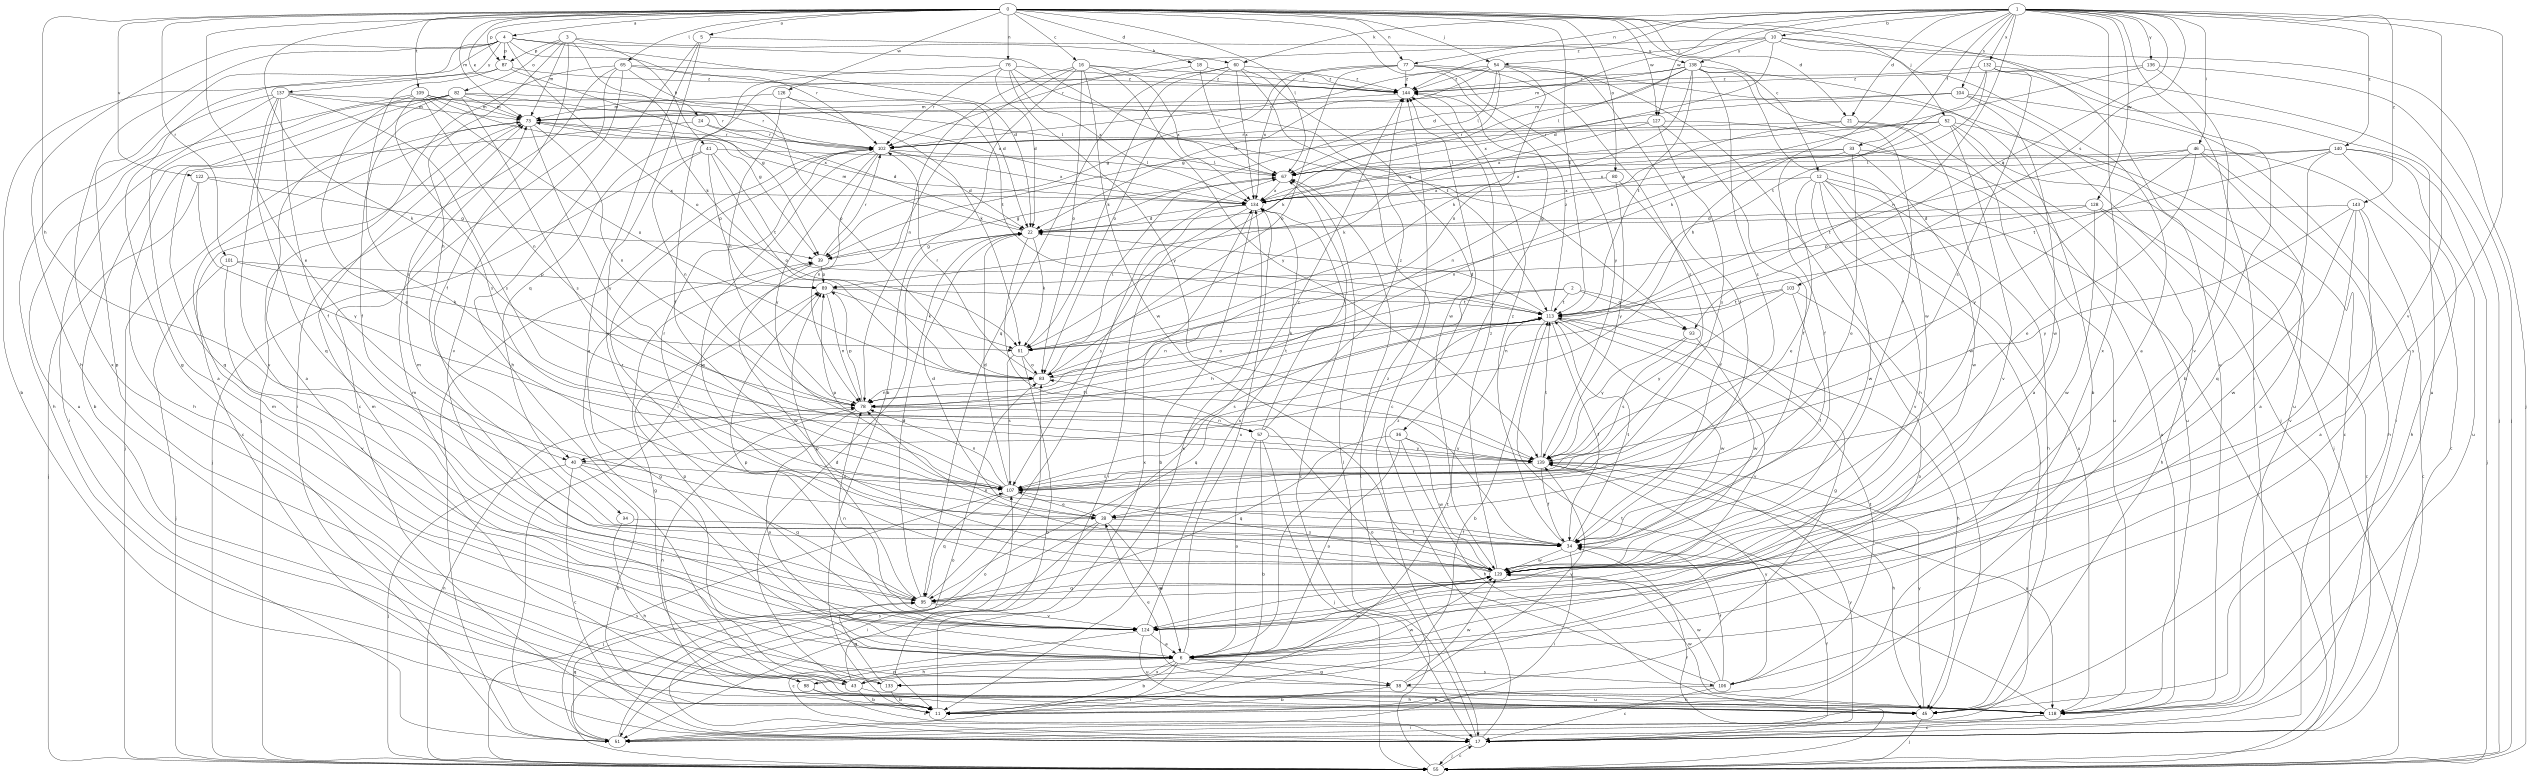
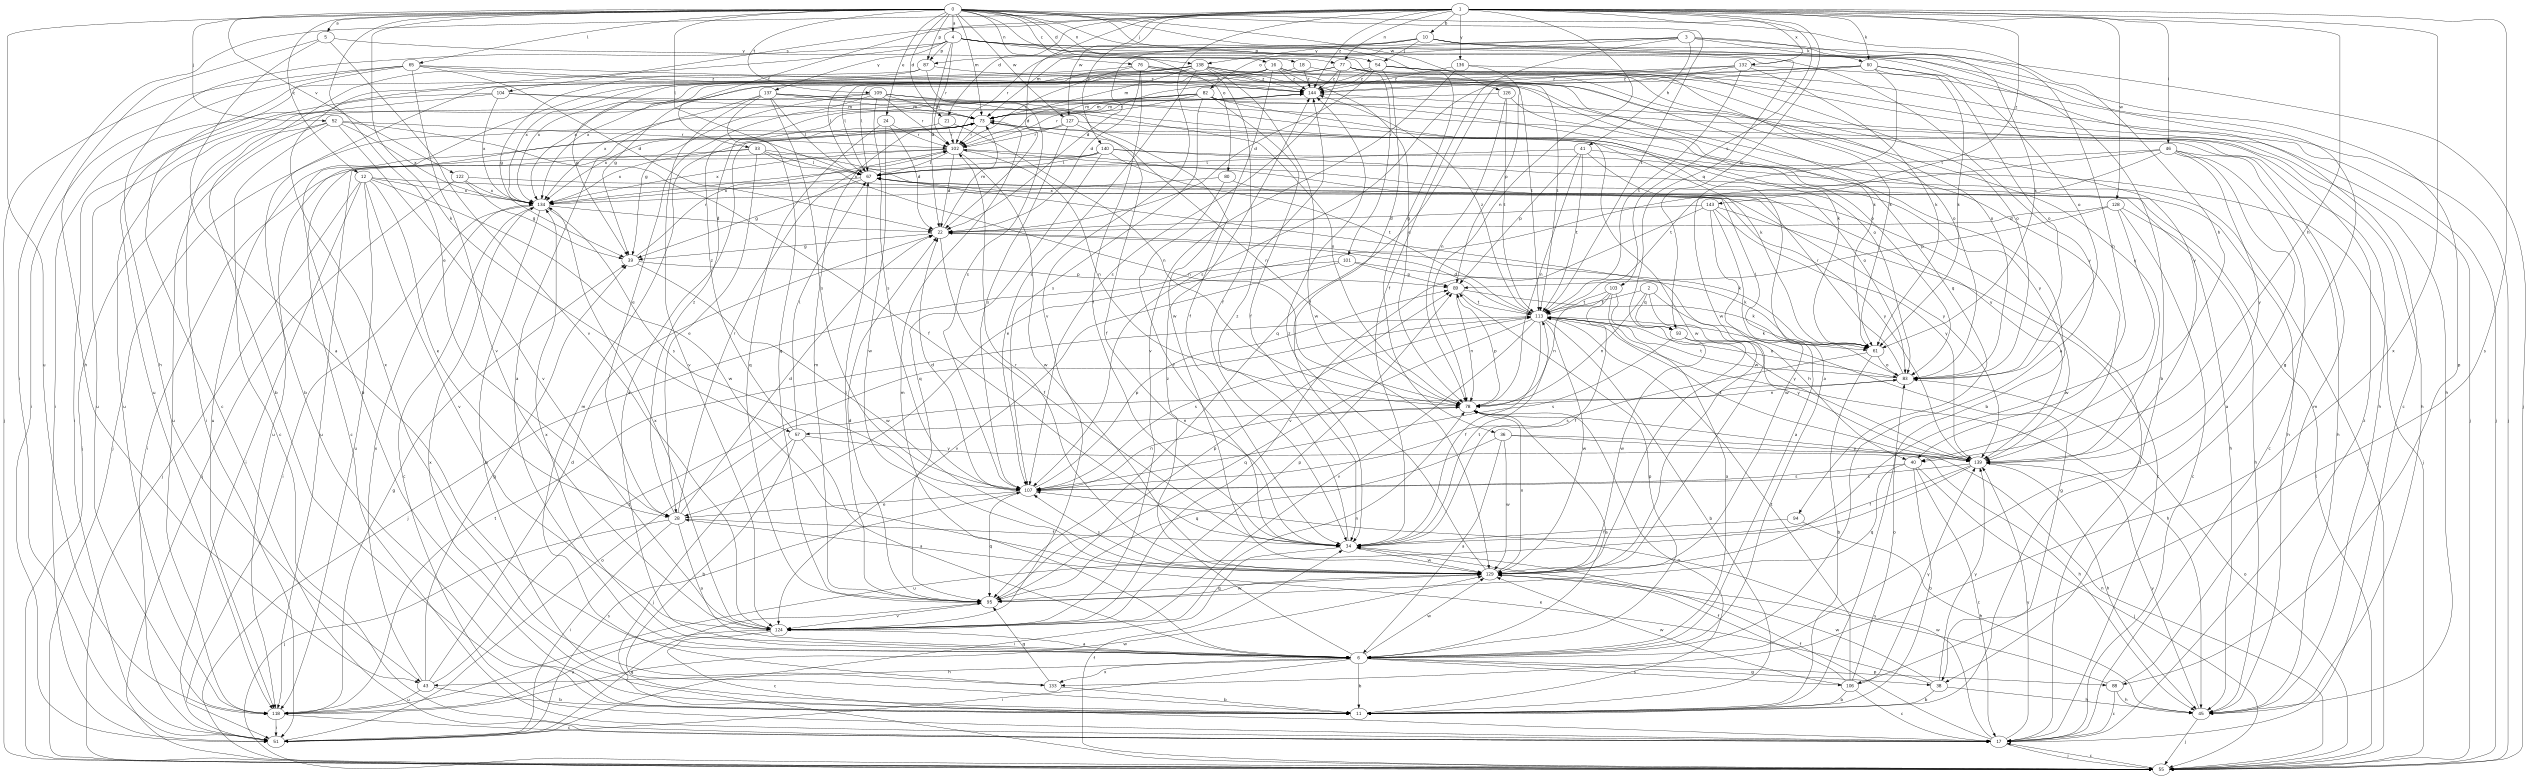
(1890, 439) -> (1010, 519)
